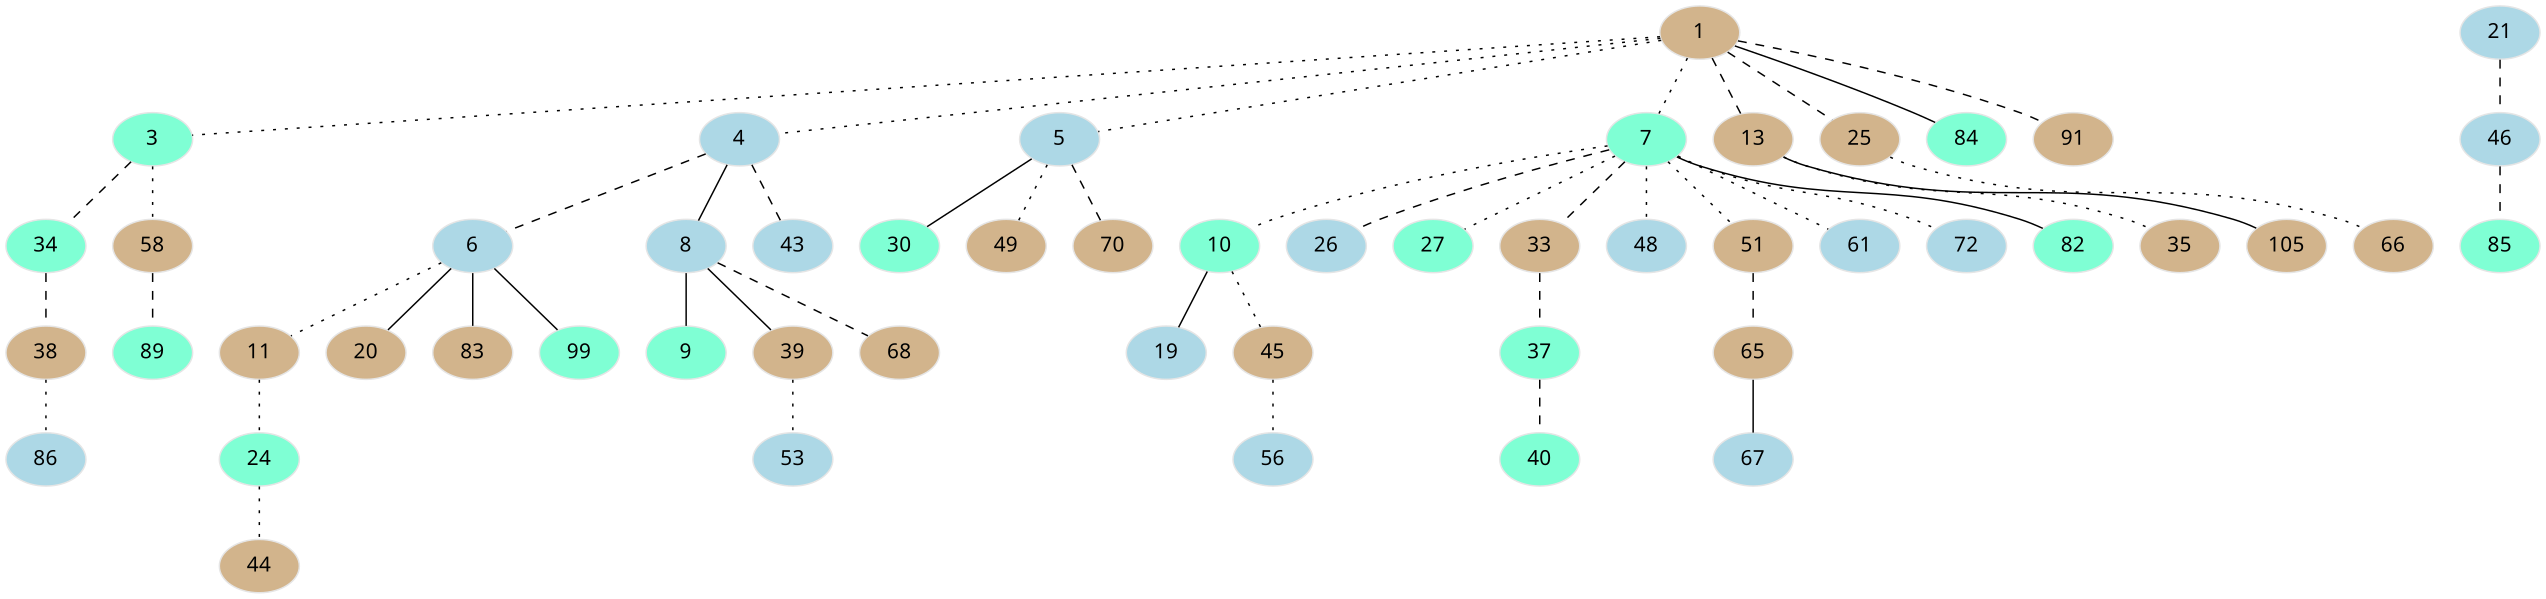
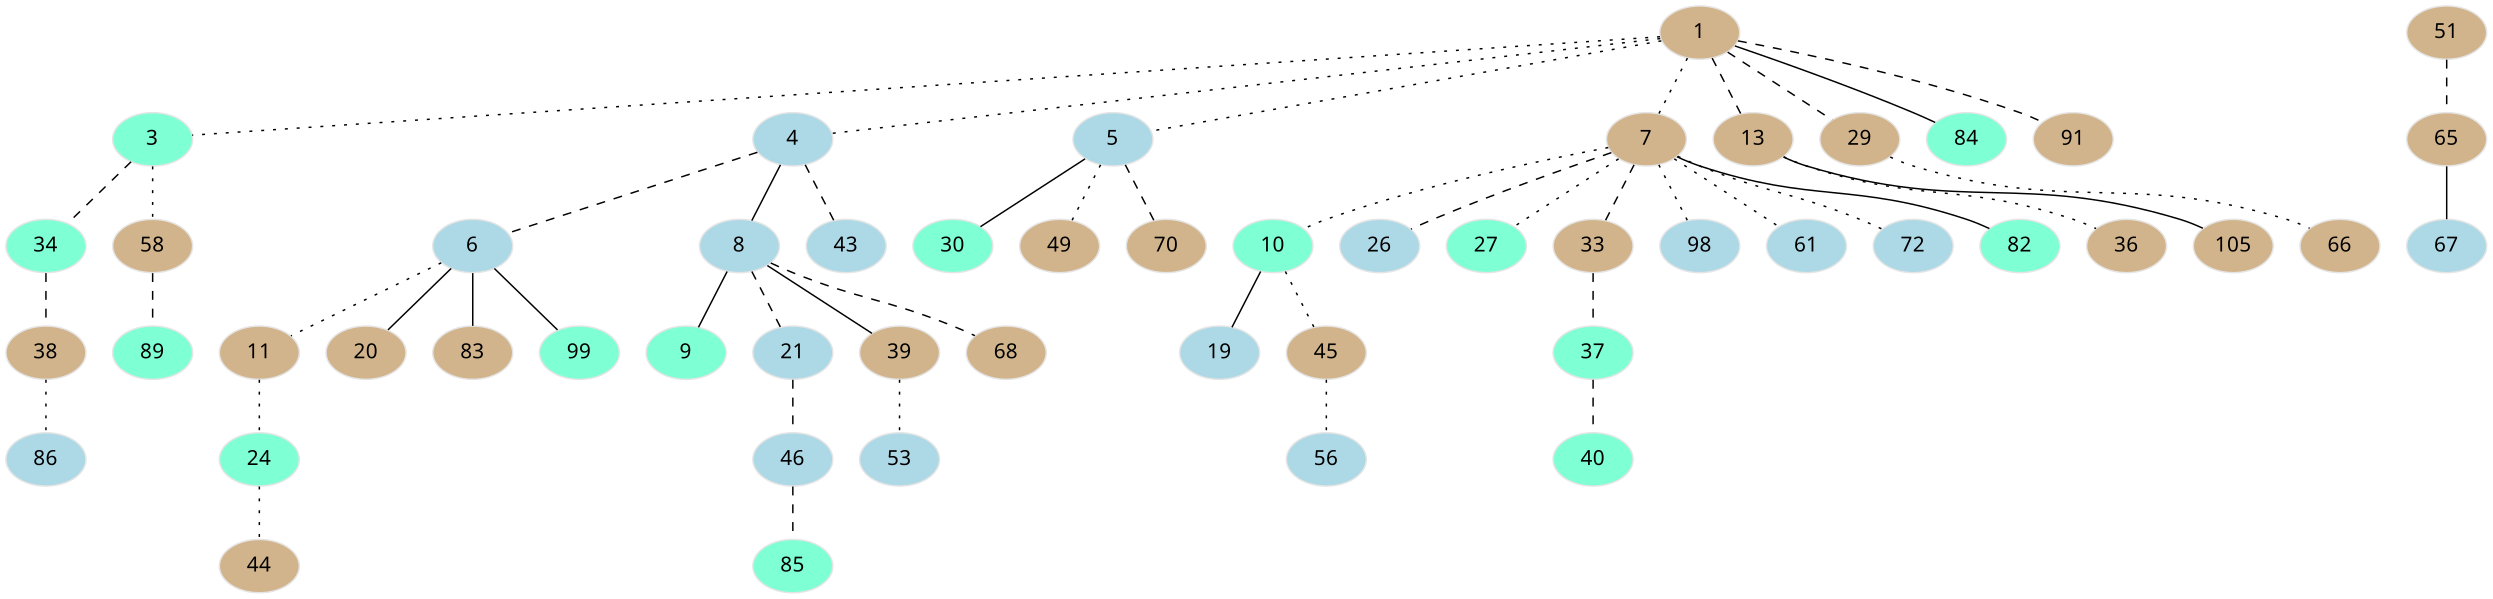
(1646, 139) -> (1646, 139)
(1860, 139) -> (1860, 139)
(1700, 193) -> none
(1646, 246) -> (1700, 246)
(2180, 246) -> (2127, 246)
none -> (766, 299)
